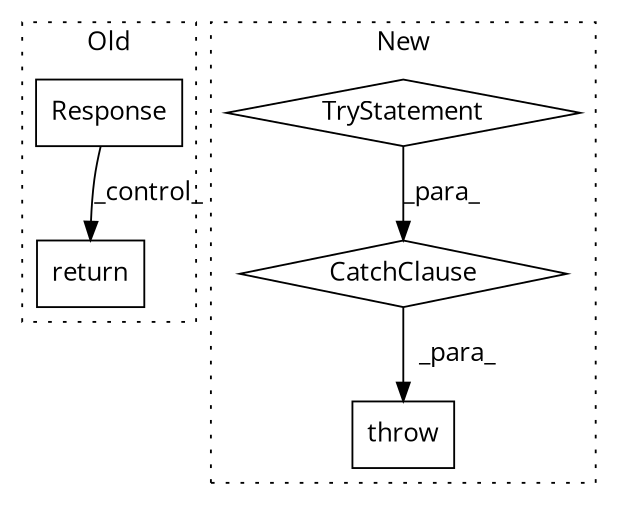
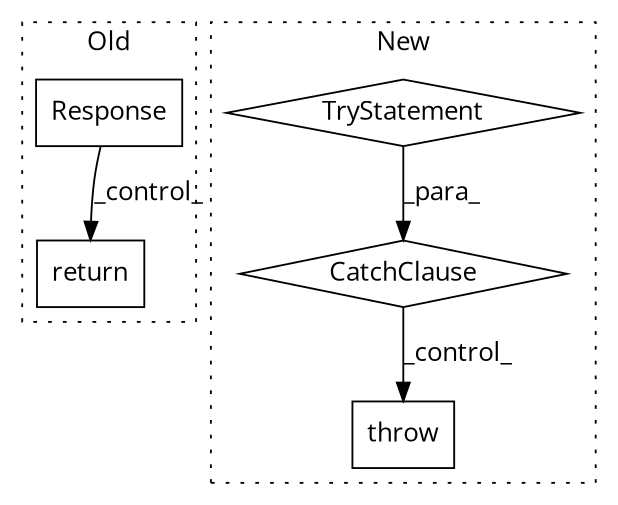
(458, 354) -> (458, 354)
